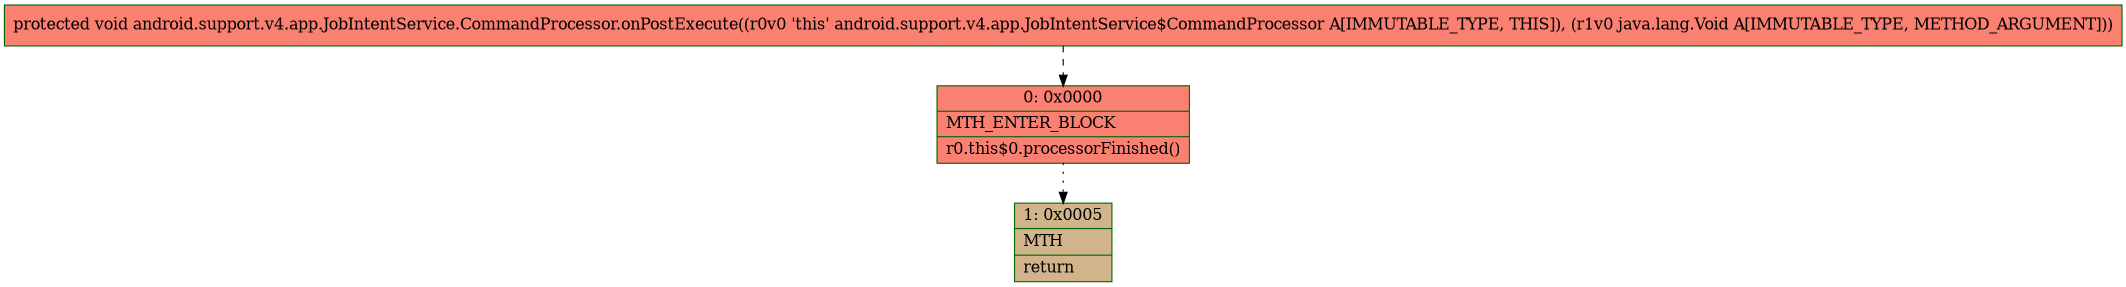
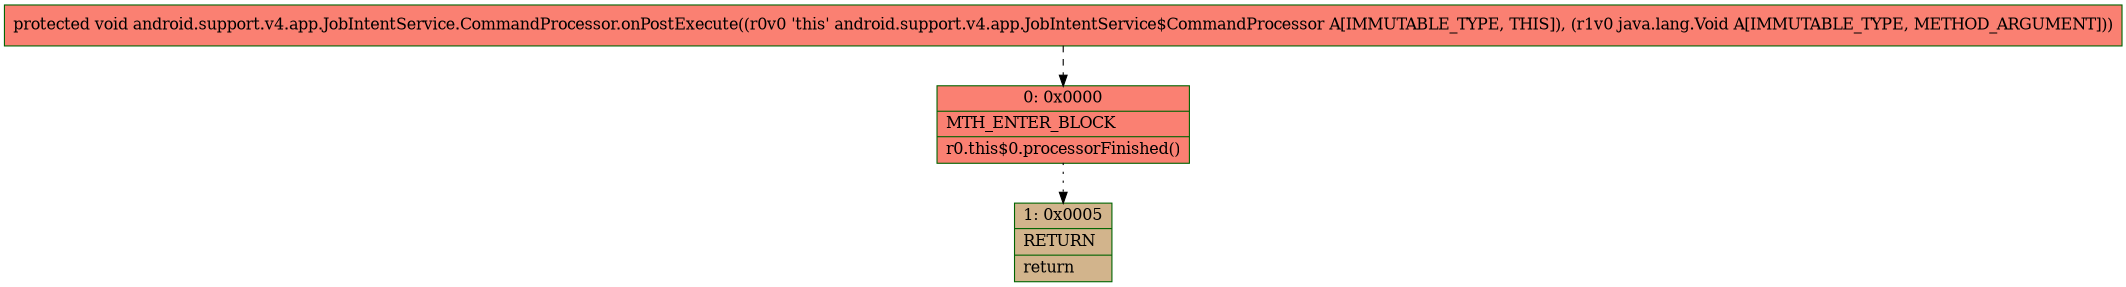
(1043, 241) -> (1059, 241)
